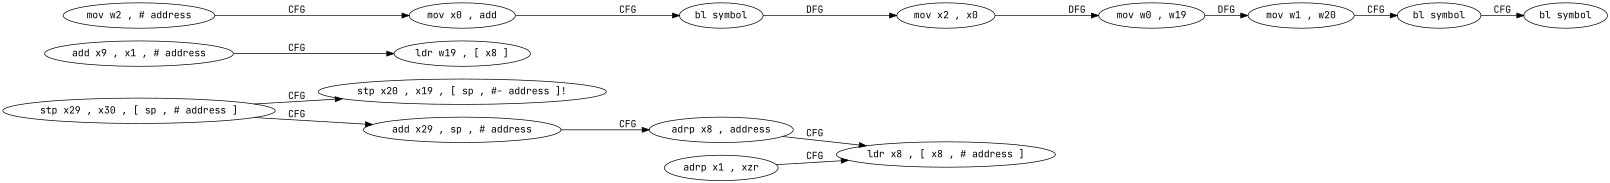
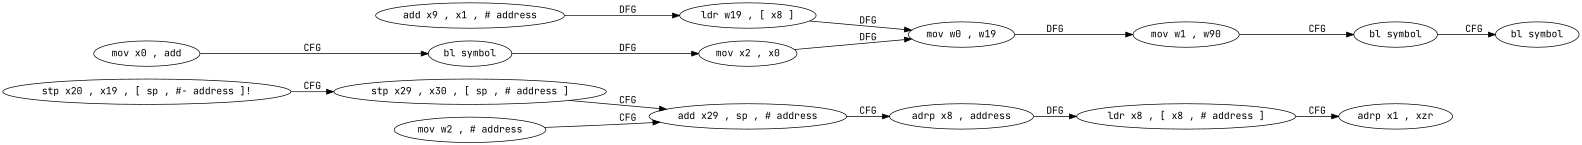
(308, 16) -> (599, 125)
(1301, 16) -> (1186, 35)
none -> (857, 25)
(297, 48) -> (628, 10)
(295, 102) -> (309, 92)
(815, 134) -> (1055, 111)
(809, 163) -> (1314, 116)
